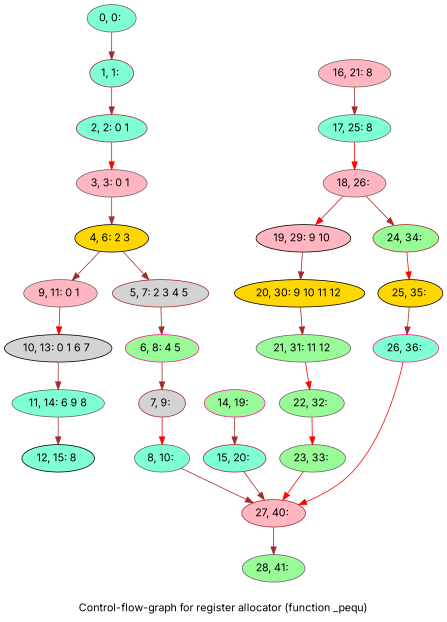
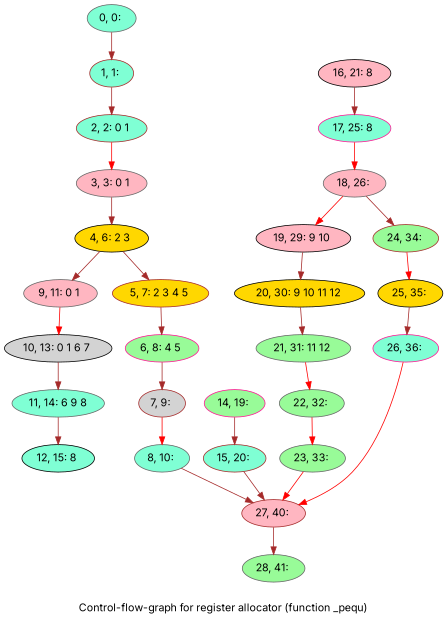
(355, 73) -> (355, 73)
(355, 128) -> (355, 128)
(161, 293) -> (161, 293)
